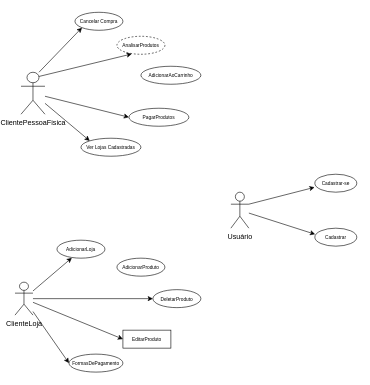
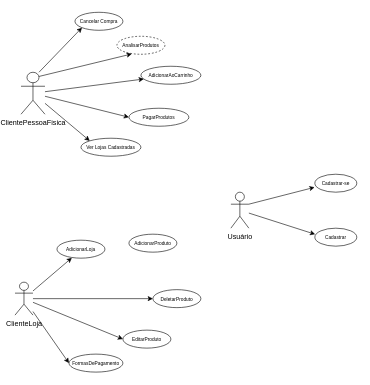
none -> (92, 86)
(141, 267) -> (153, 243)
(147, 339) -> (147, 339)
